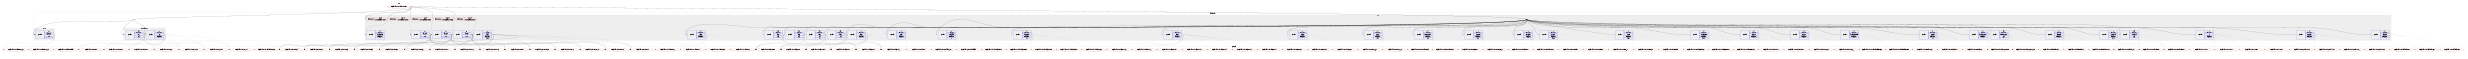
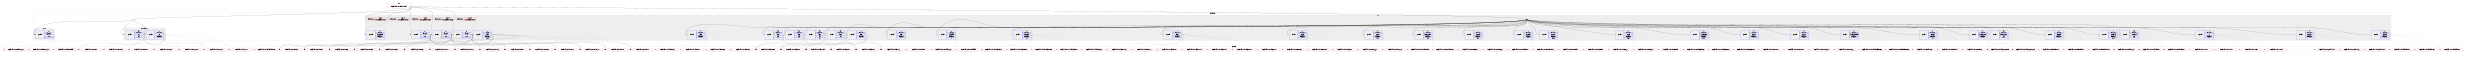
(2302, 50) -> none
